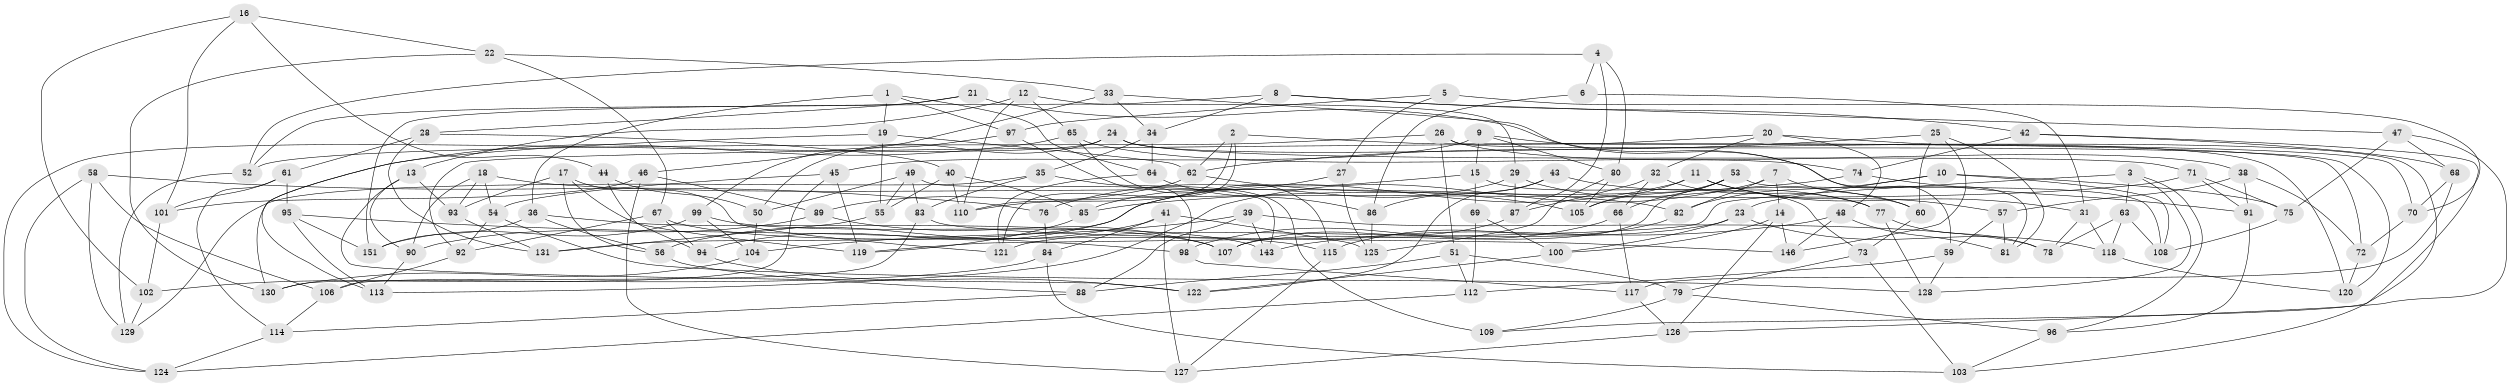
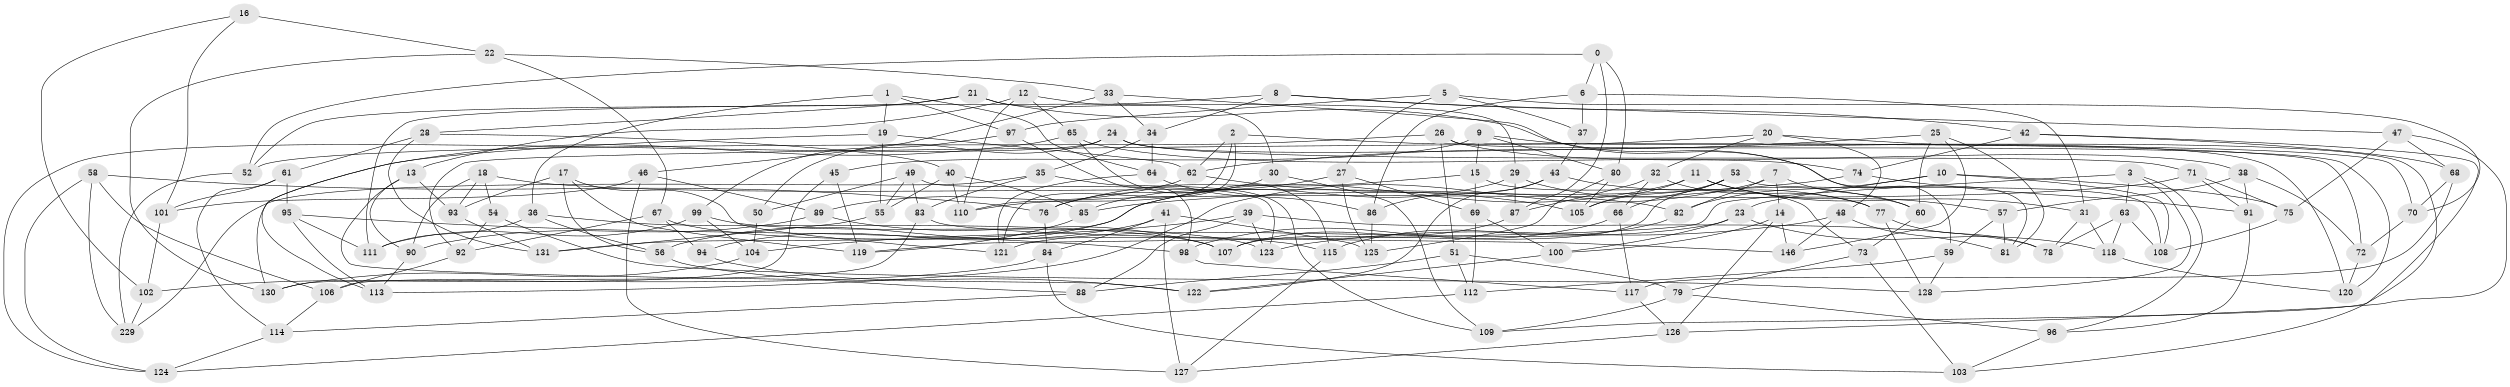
(1598, 54) -> (1598, 54)
none -> (1583, 134)
(603, 173) -> none
none -> (1274, 173)
(717, 180) -> none
none -> (1432, 200)
(370, 253) -> (370, 253)
(1267, 253) -> (1267, 253)
(127, 333) -> (127, 333)
